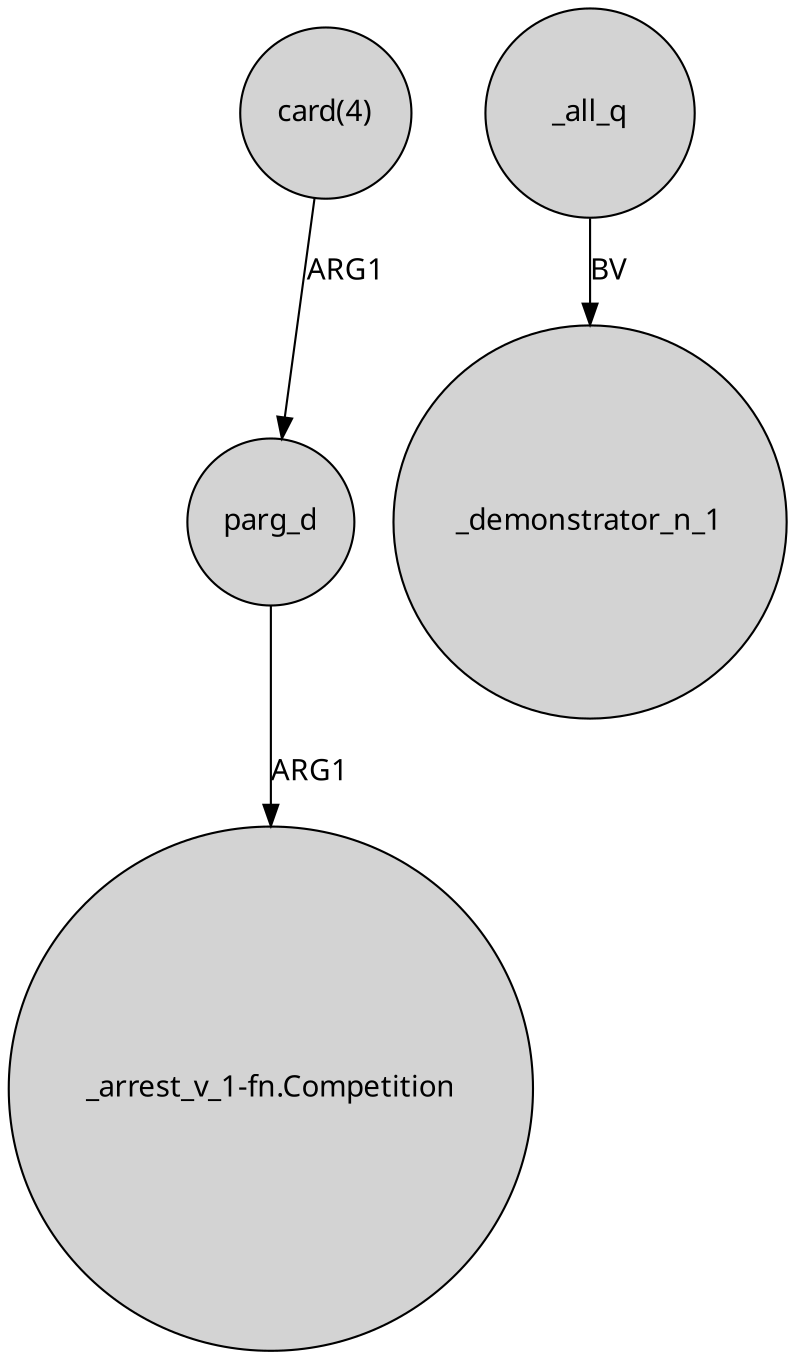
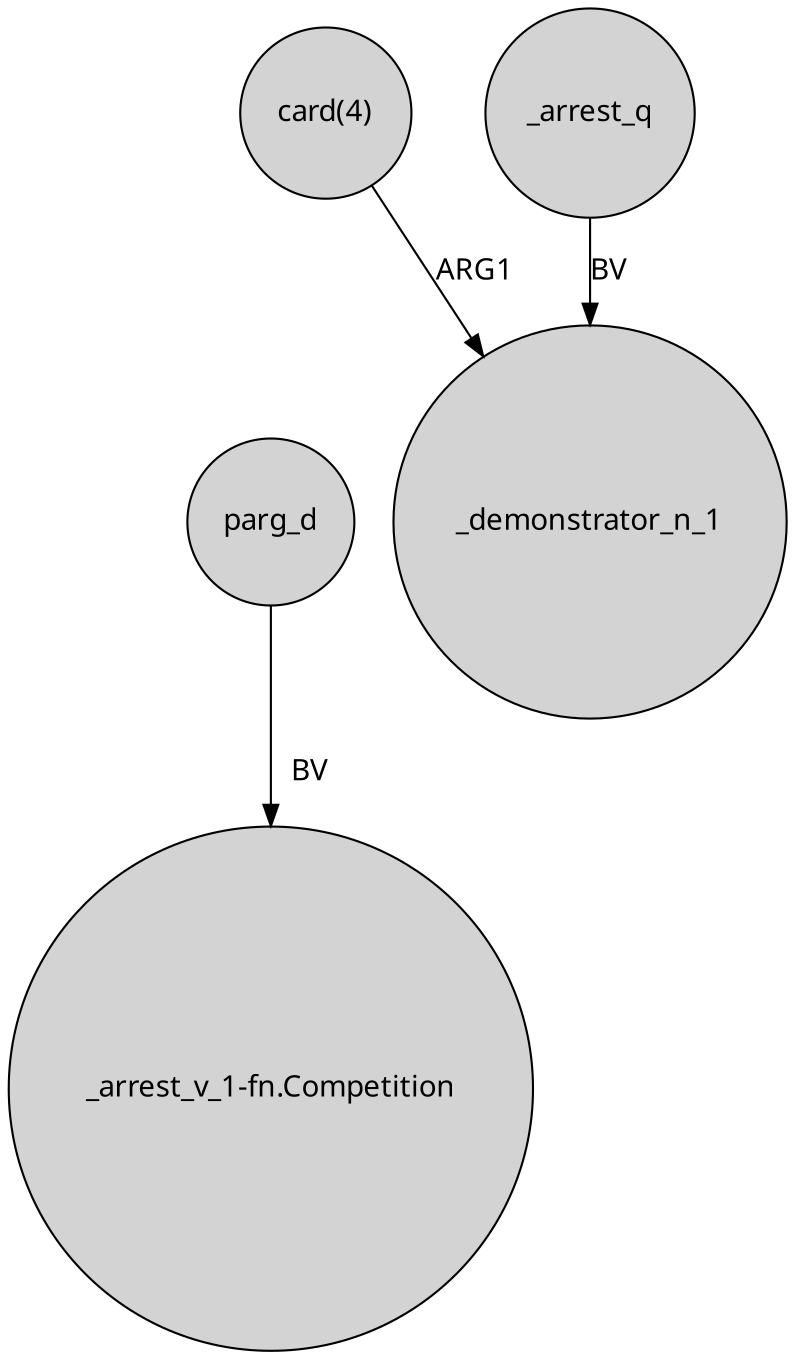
(590, 113) -> (590, 113)
(300, 308) -> (422, 262)
(310, 772) -> (310, 772)
